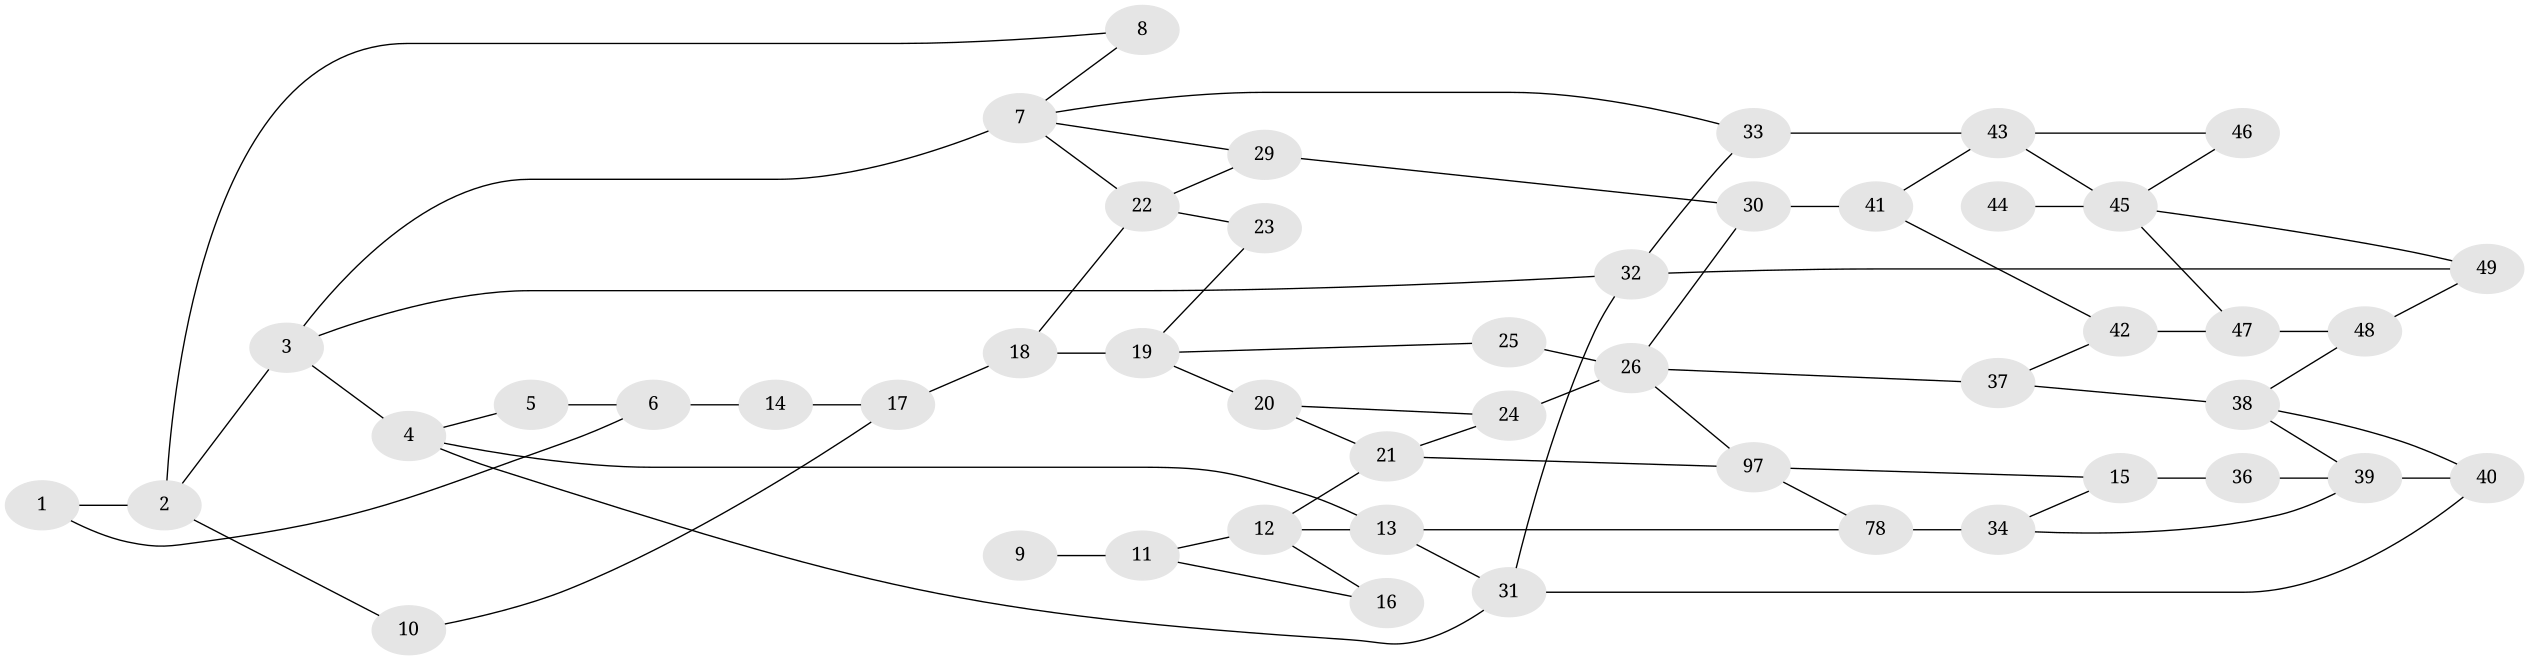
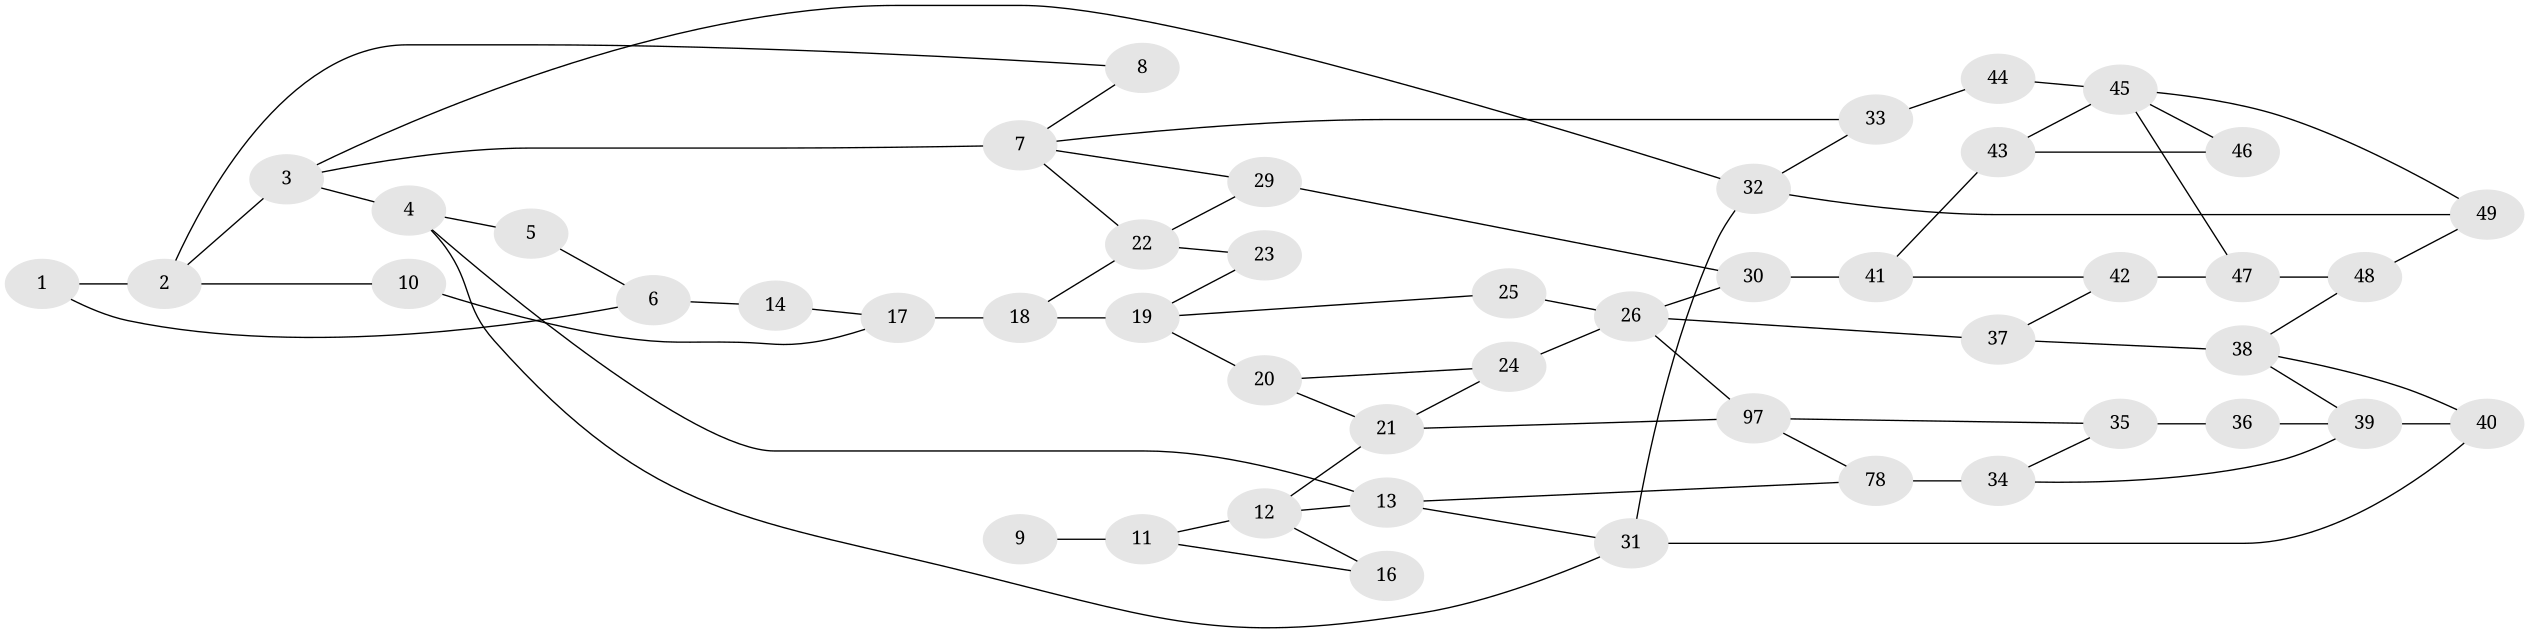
(1876, 133) -> (1937, 99)
(2120, 478) -> (2120, 424)
